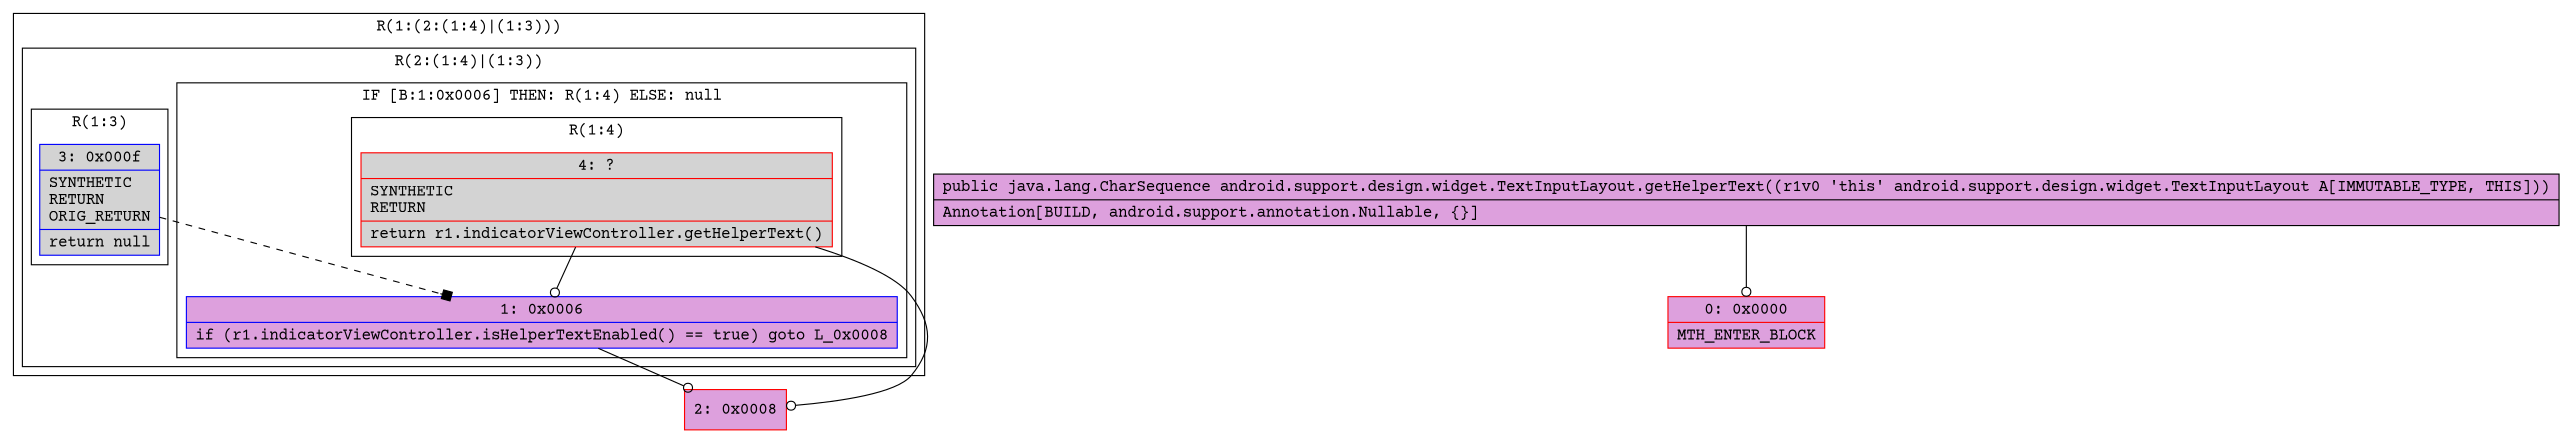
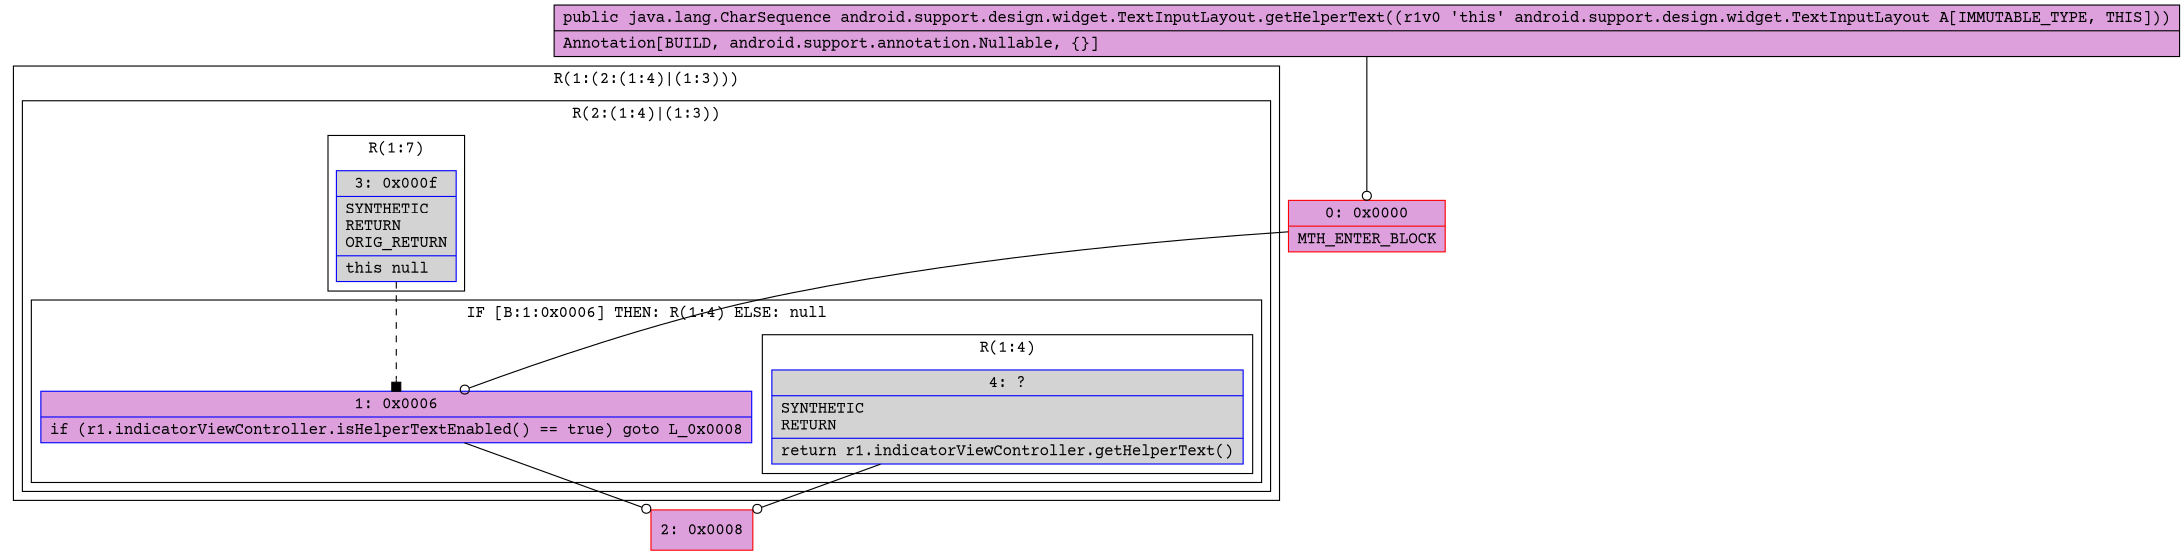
(100, 122) -> (396, 148)
(597, 200) -> (1008, 417)
(100, 242) -> (387, 268)
(566, 268) -> (872, 278)
